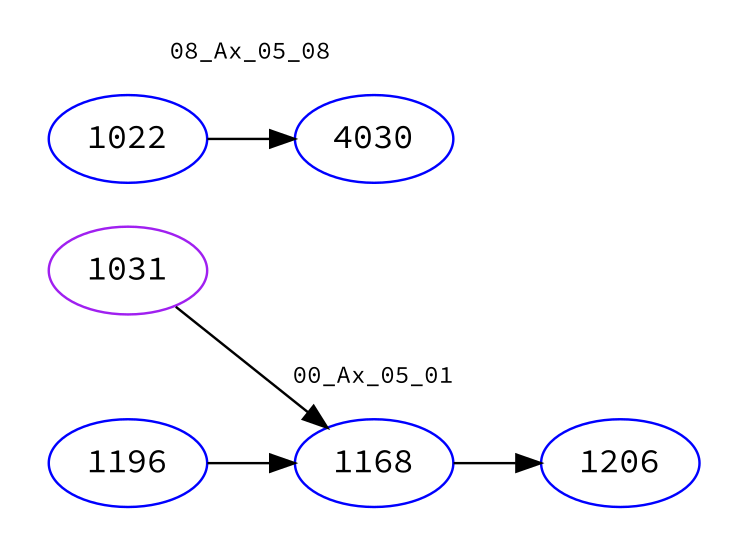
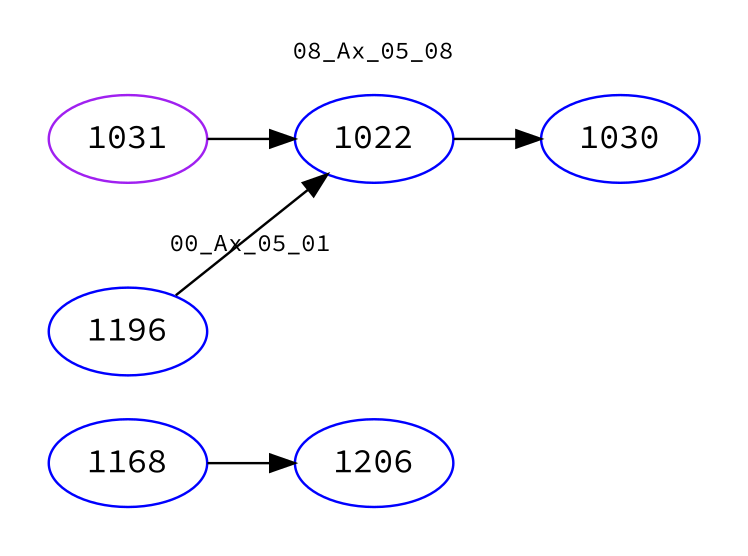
(374, 139) -> (620, 139)
(255, 370) -> (239, 139)
(239, 463) -> (242, 243)
